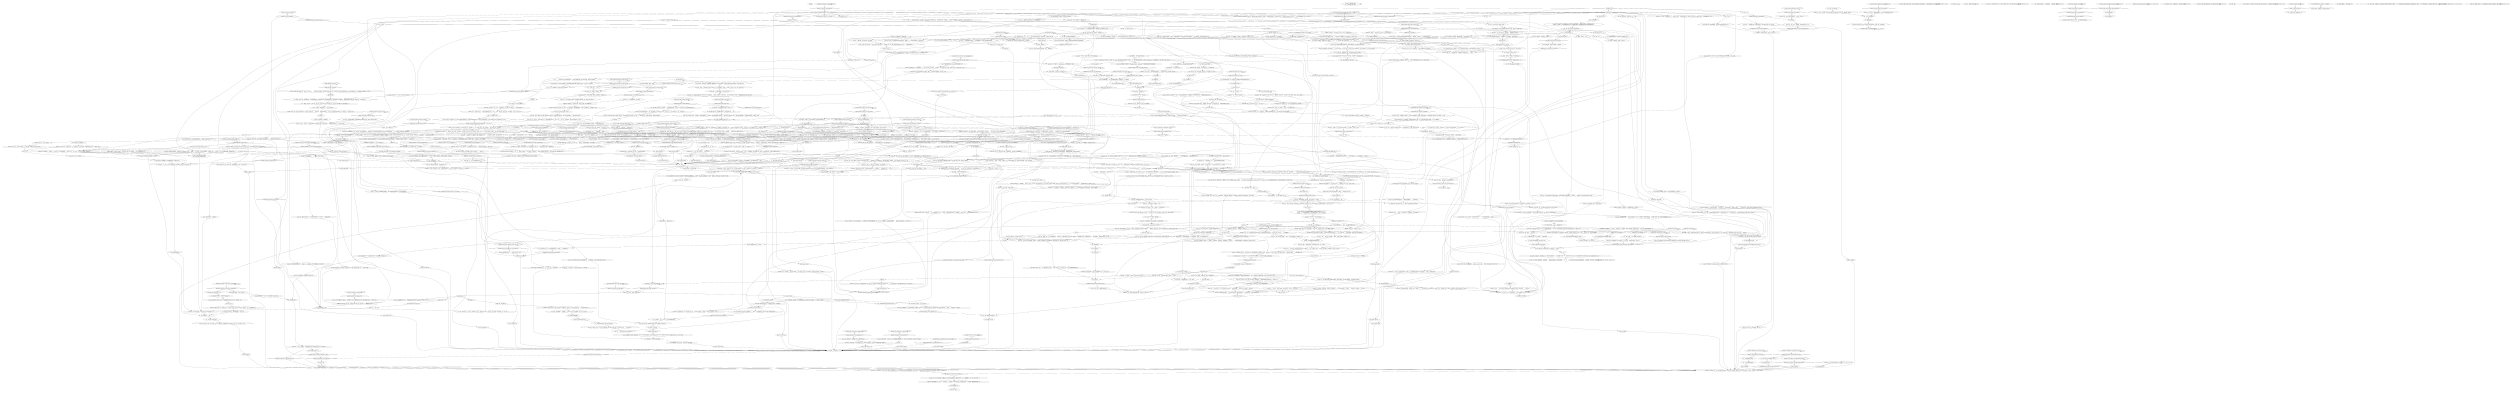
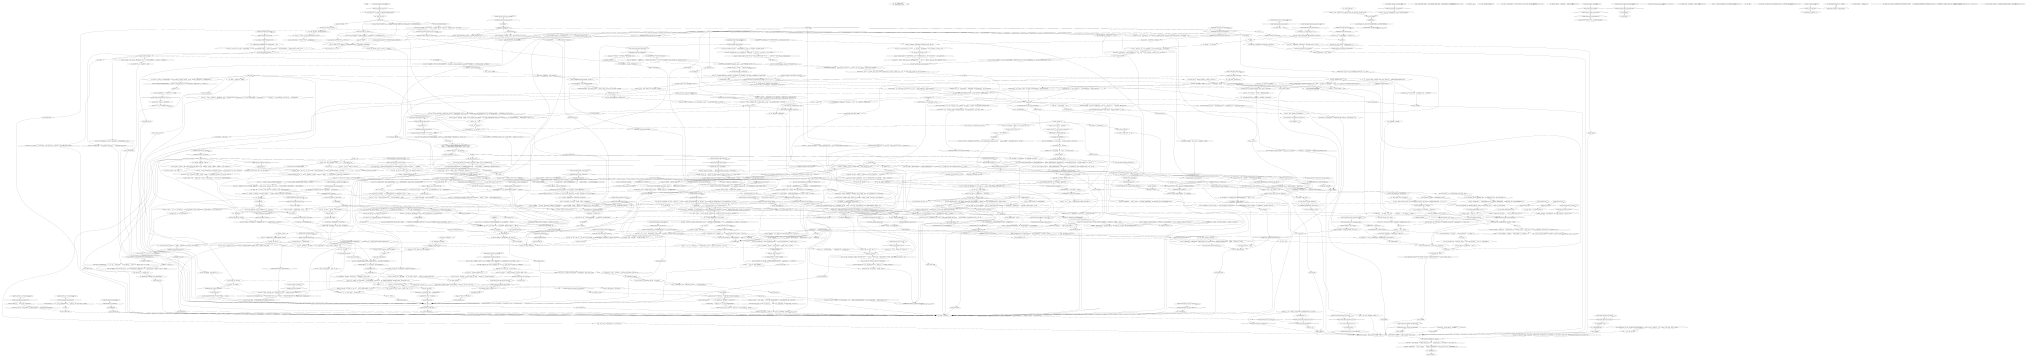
none -> (582, 36)
(712, 172) -> none
